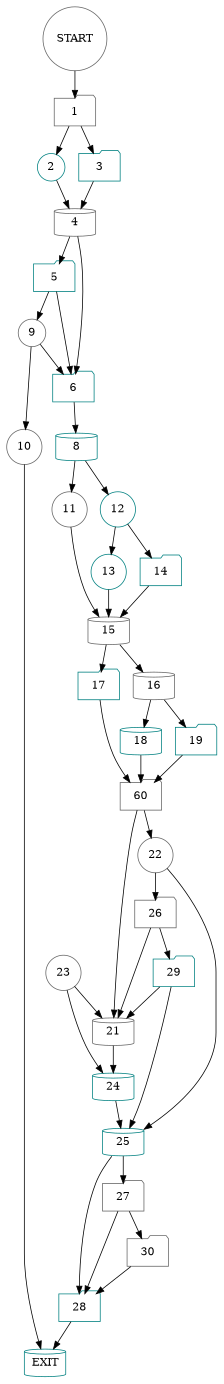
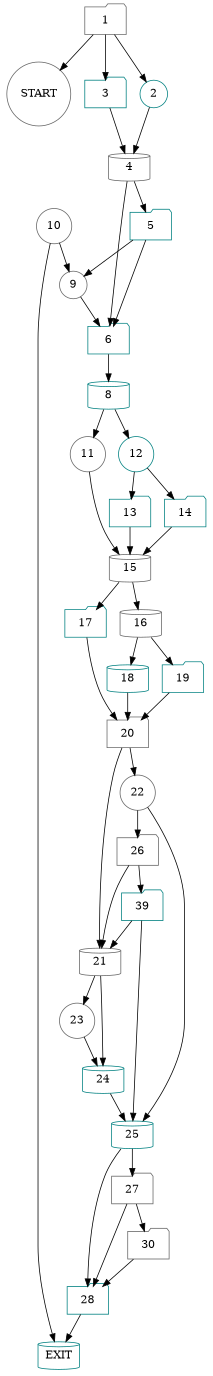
(75, 81) -> (79, 50)
(29, 384) -> (63, 254)
(109, 572) -> (130, 513)
(141, 796) -> (128, 734)
(174, 973) -> (142, 907)
(86, 999) -> (91, 987)
